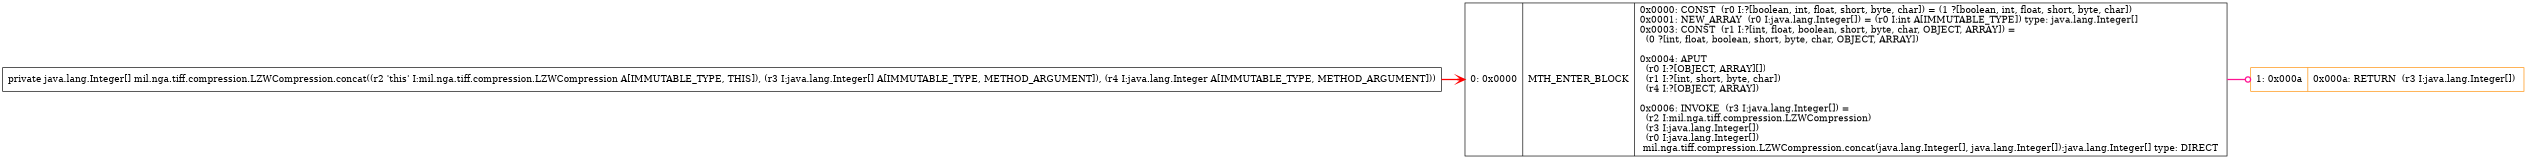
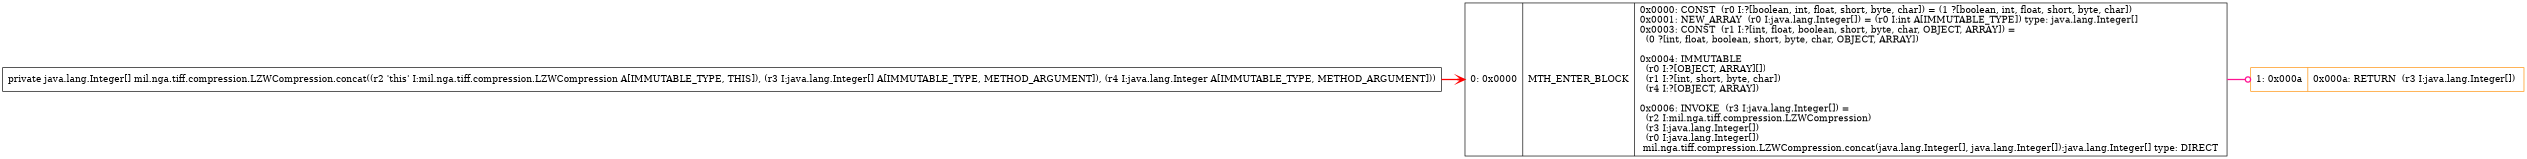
(1677, 59) -> (1694, 59)
